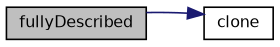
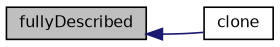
(167, 13) -> (183, 34)
